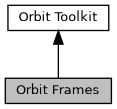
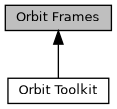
(58, 61) -> (58, 61)
